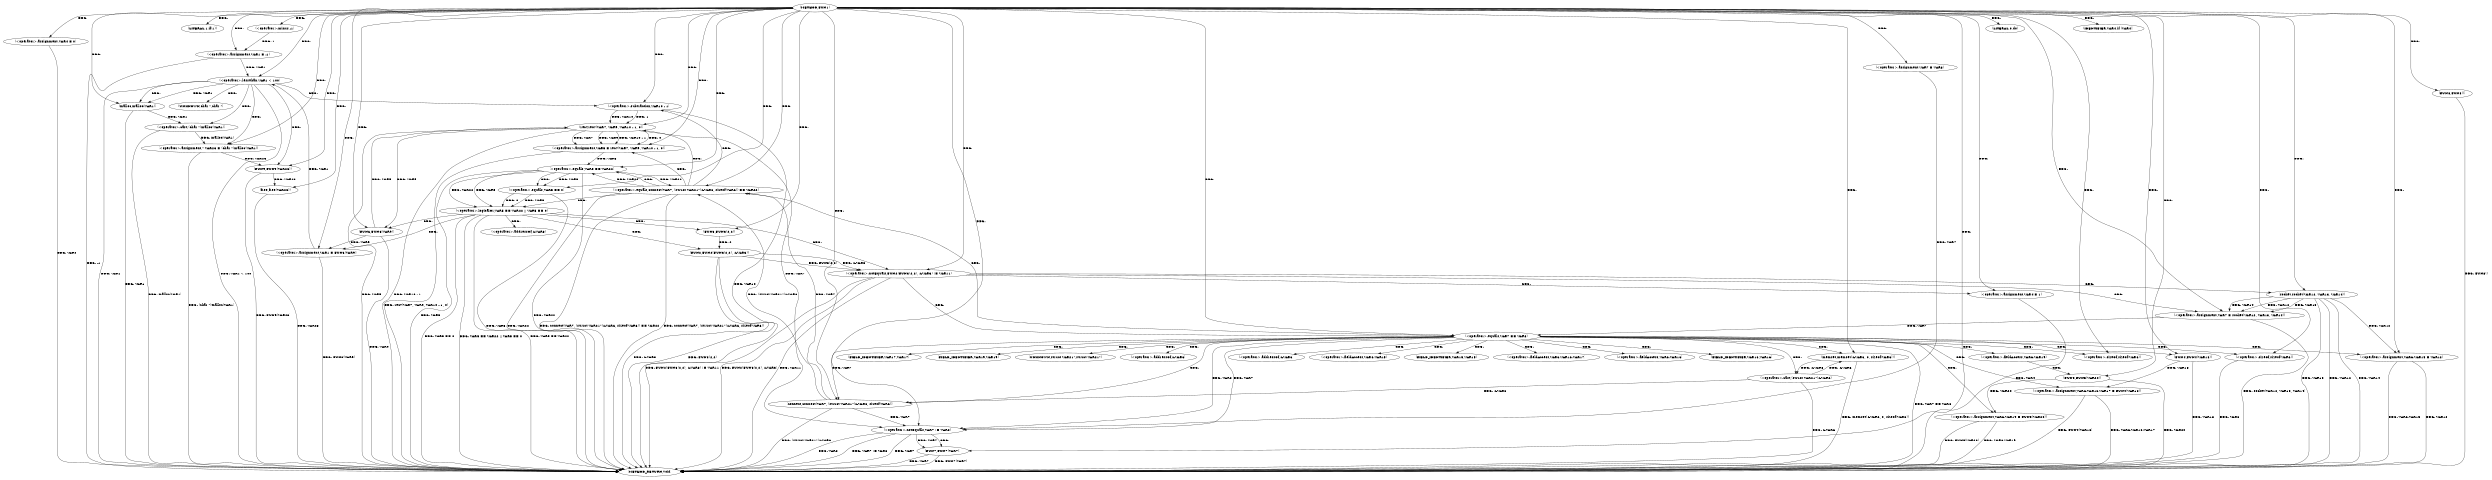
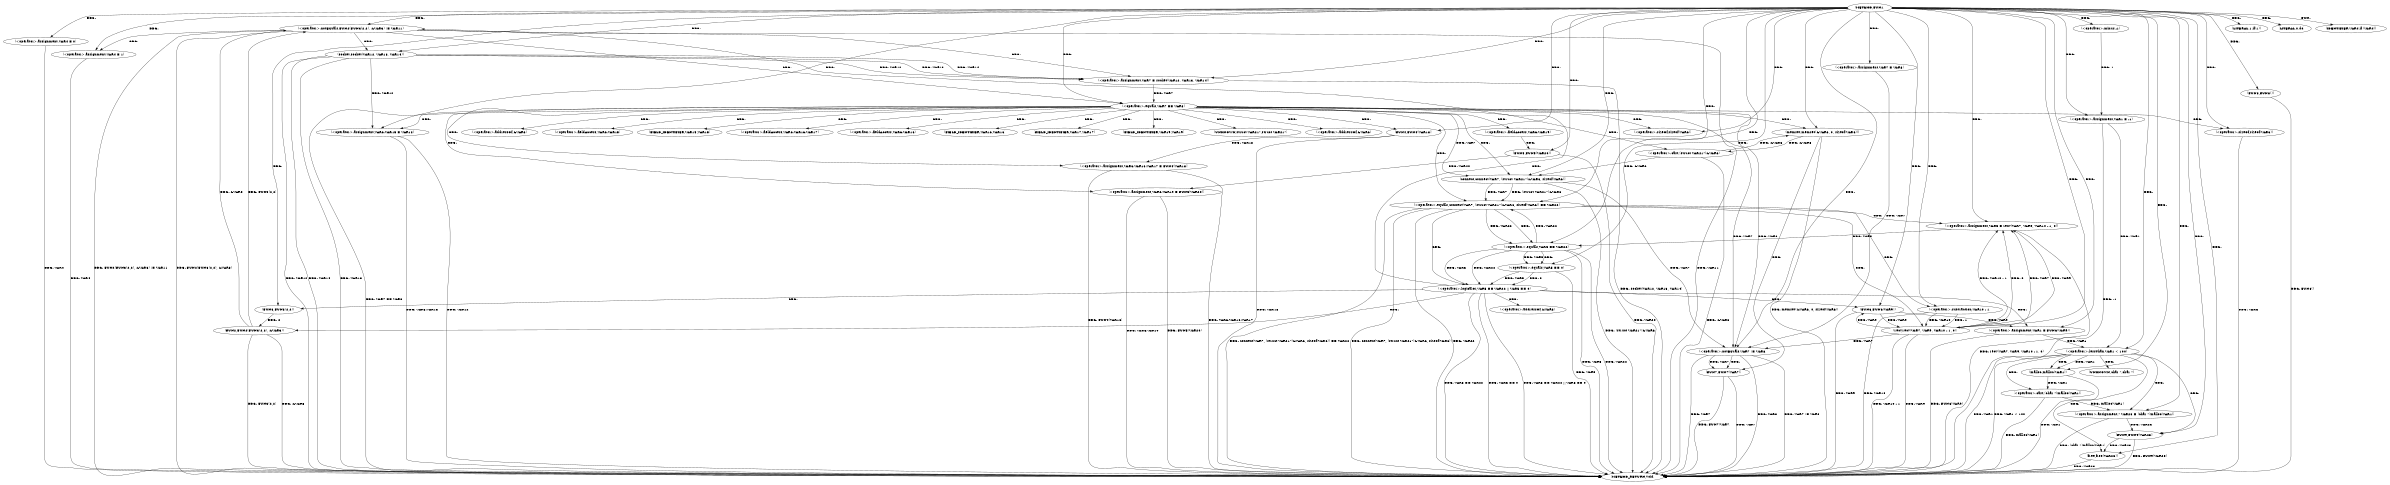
(2090, 18) -> (2306, 18)
(434, 103) -> (2100, 399)
(1962, 148) -> (1767, 269)
